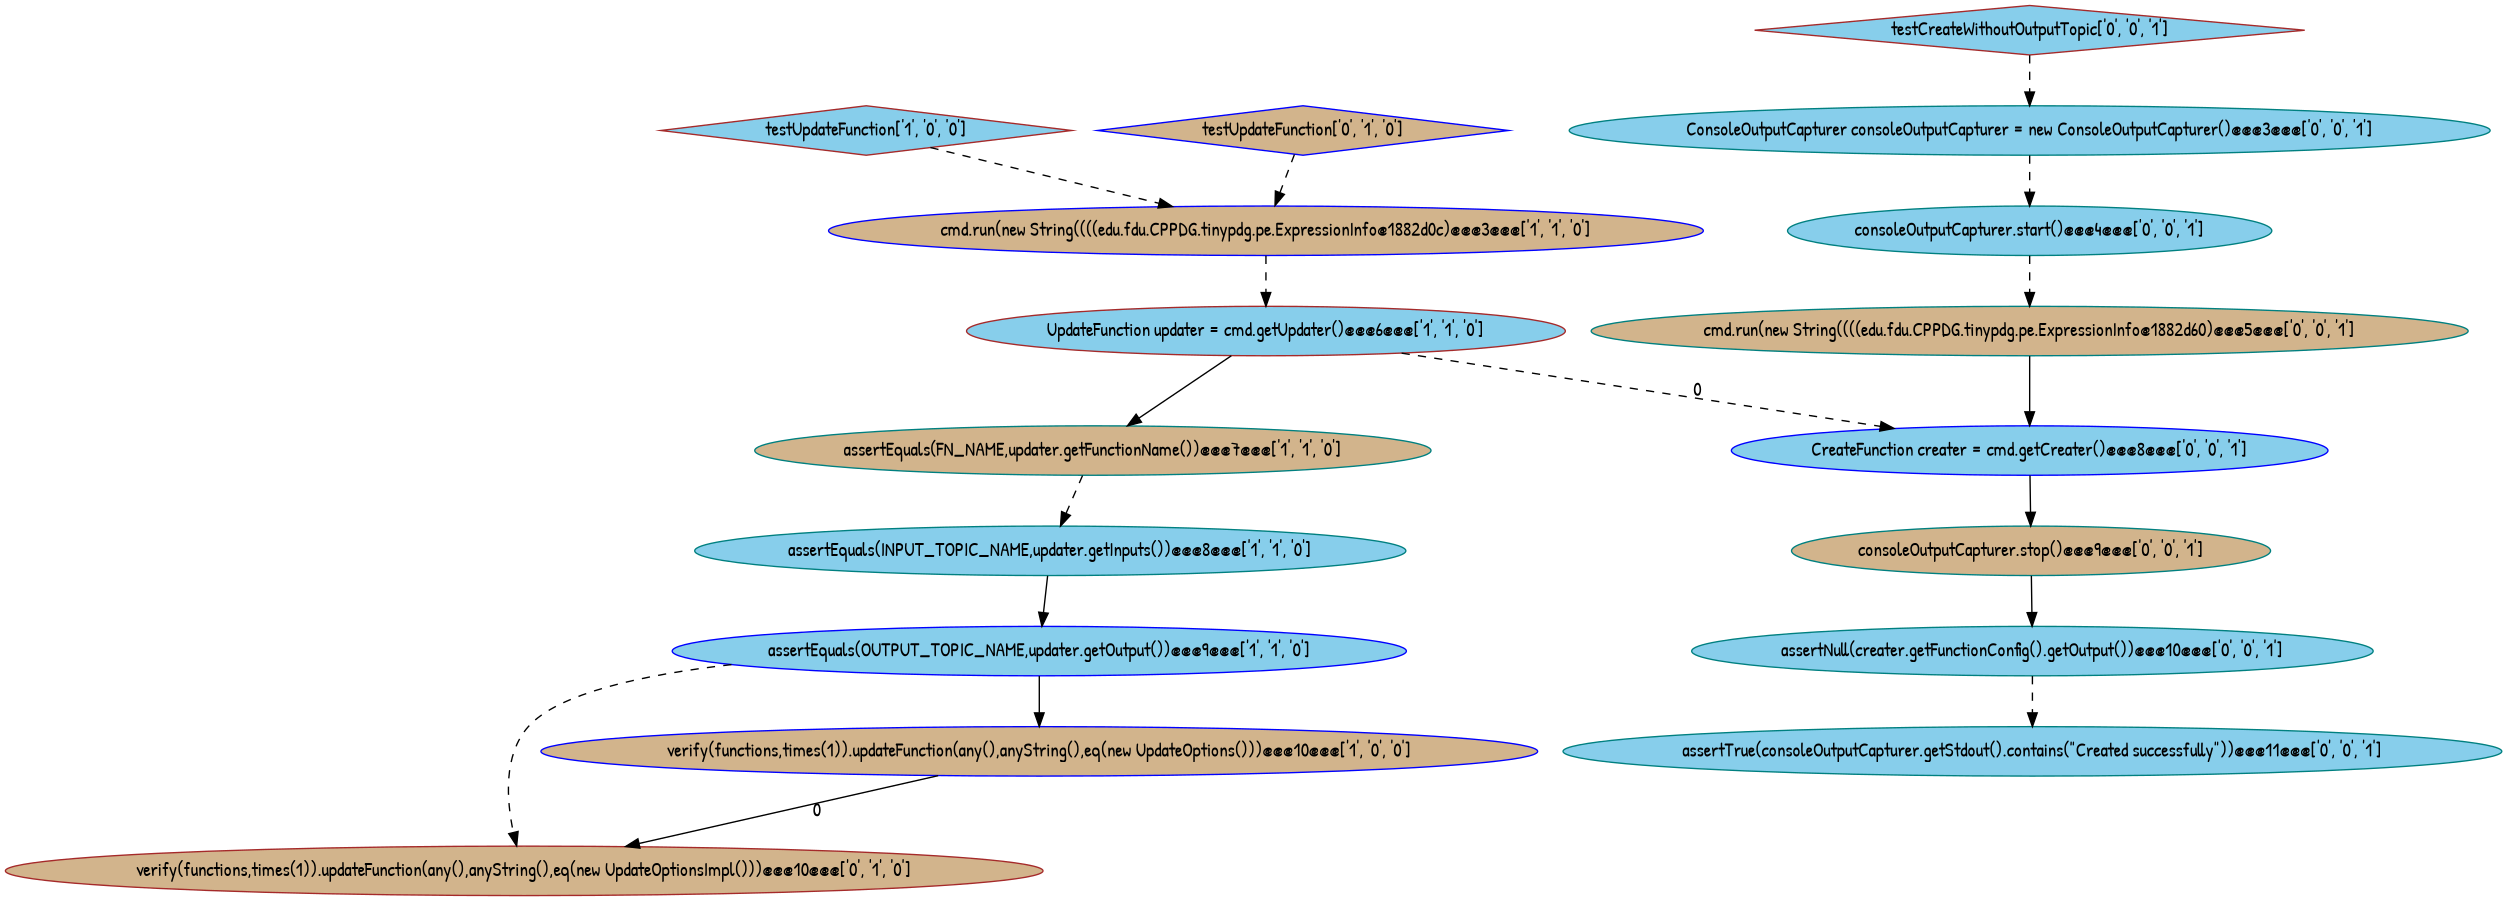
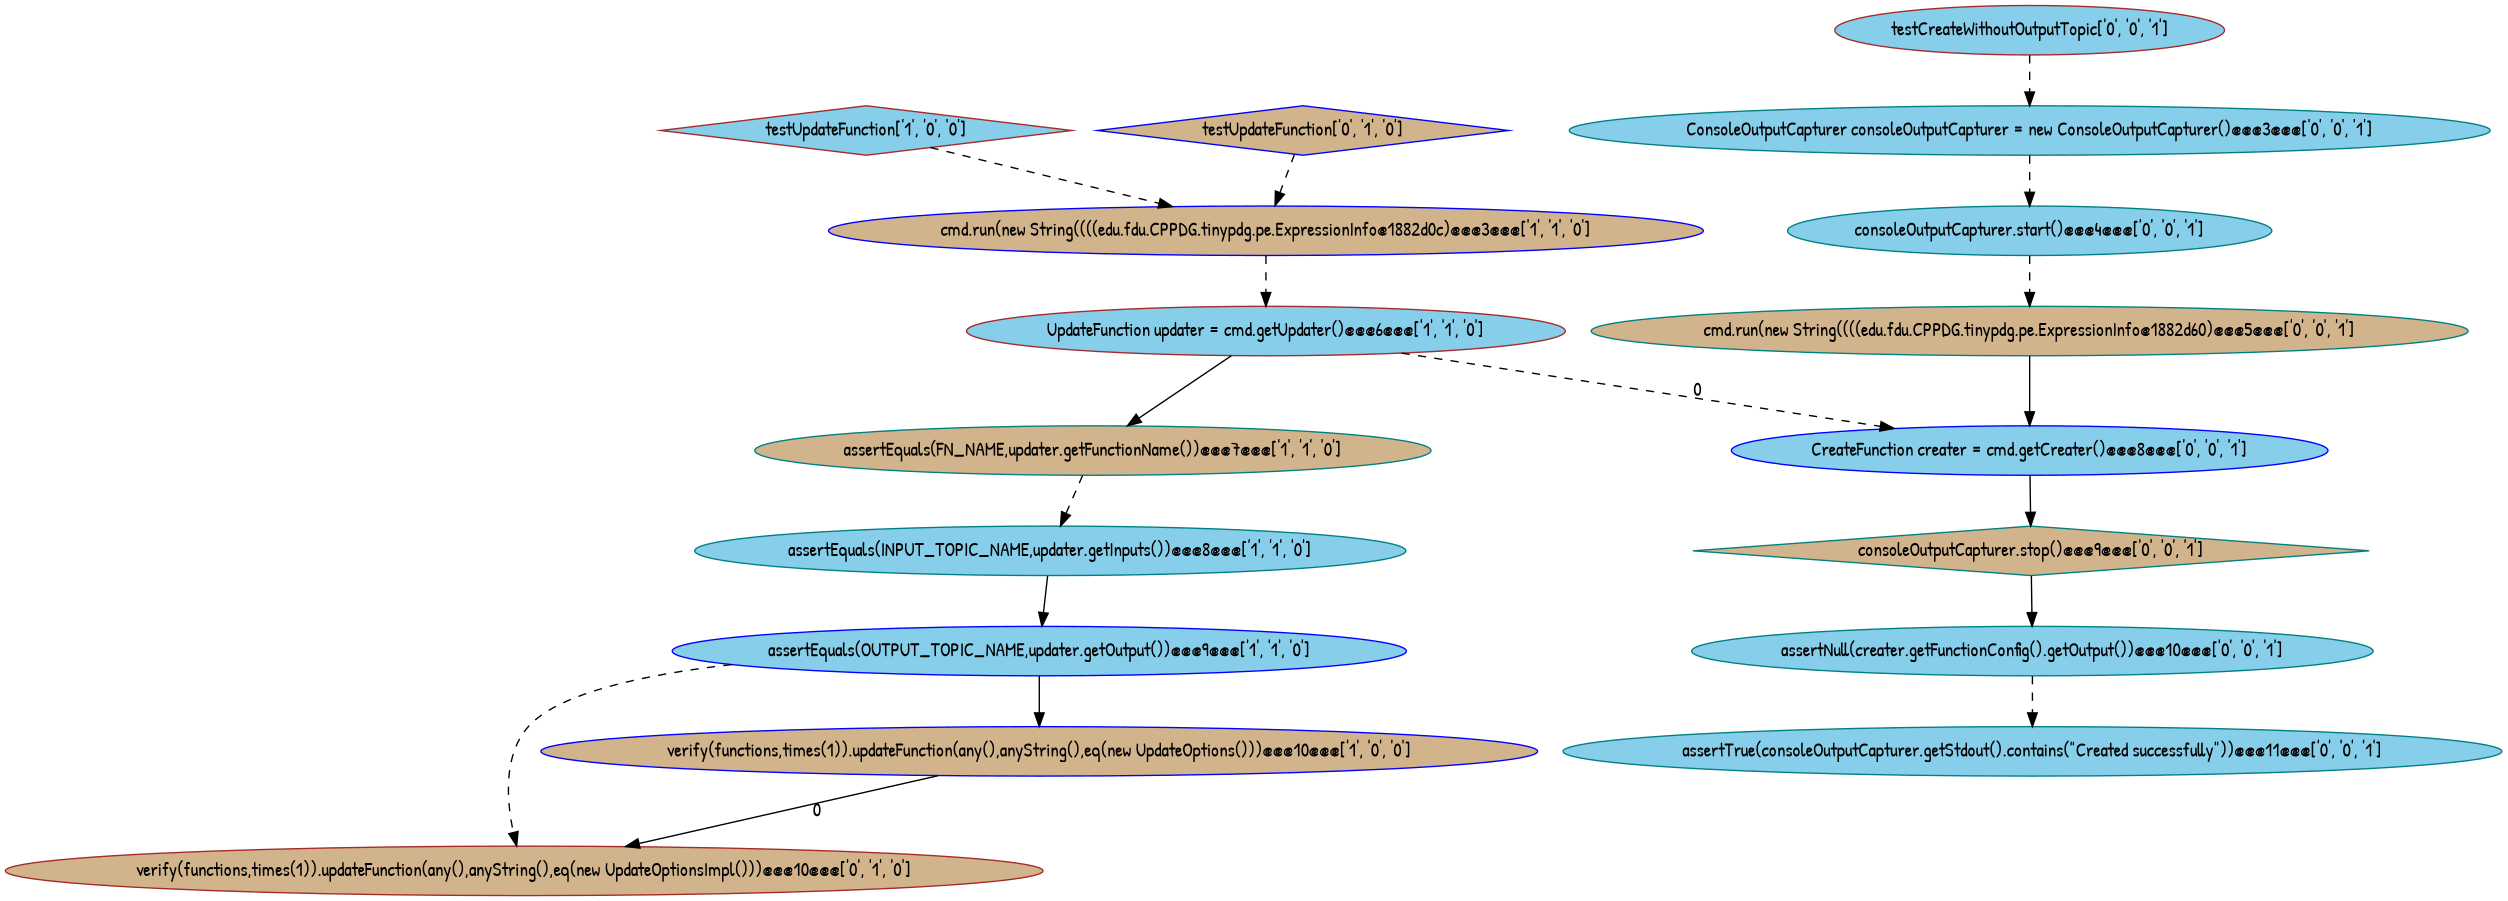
(2030, 30) -> (2030, 30)
(2031, 551) -> (2031, 551)
